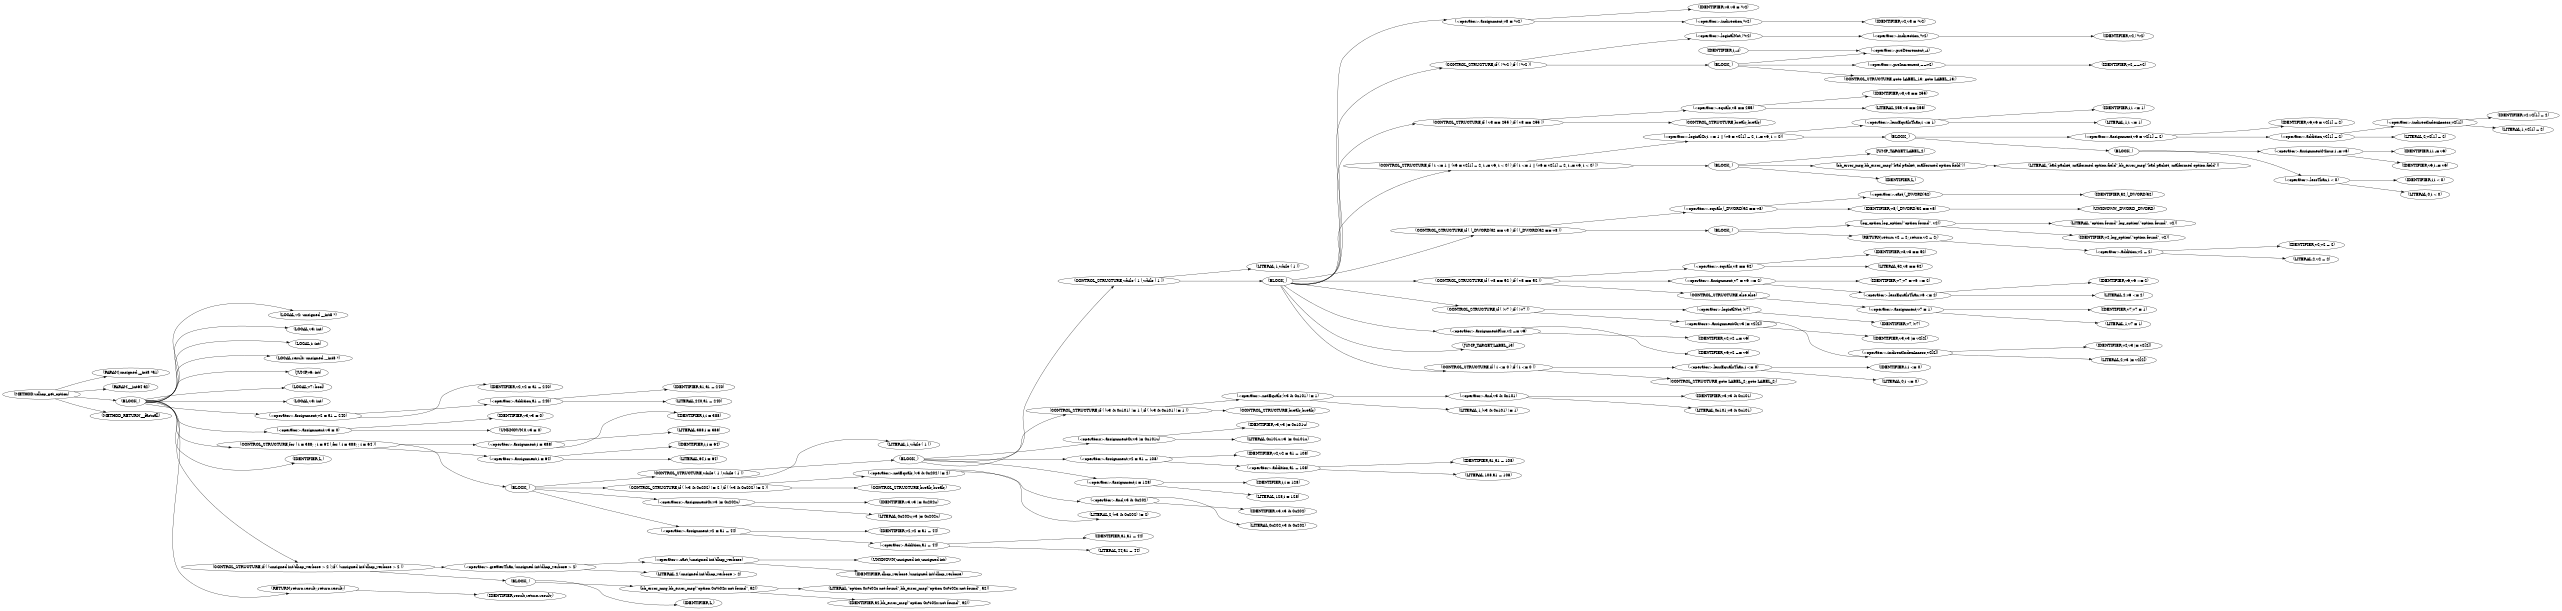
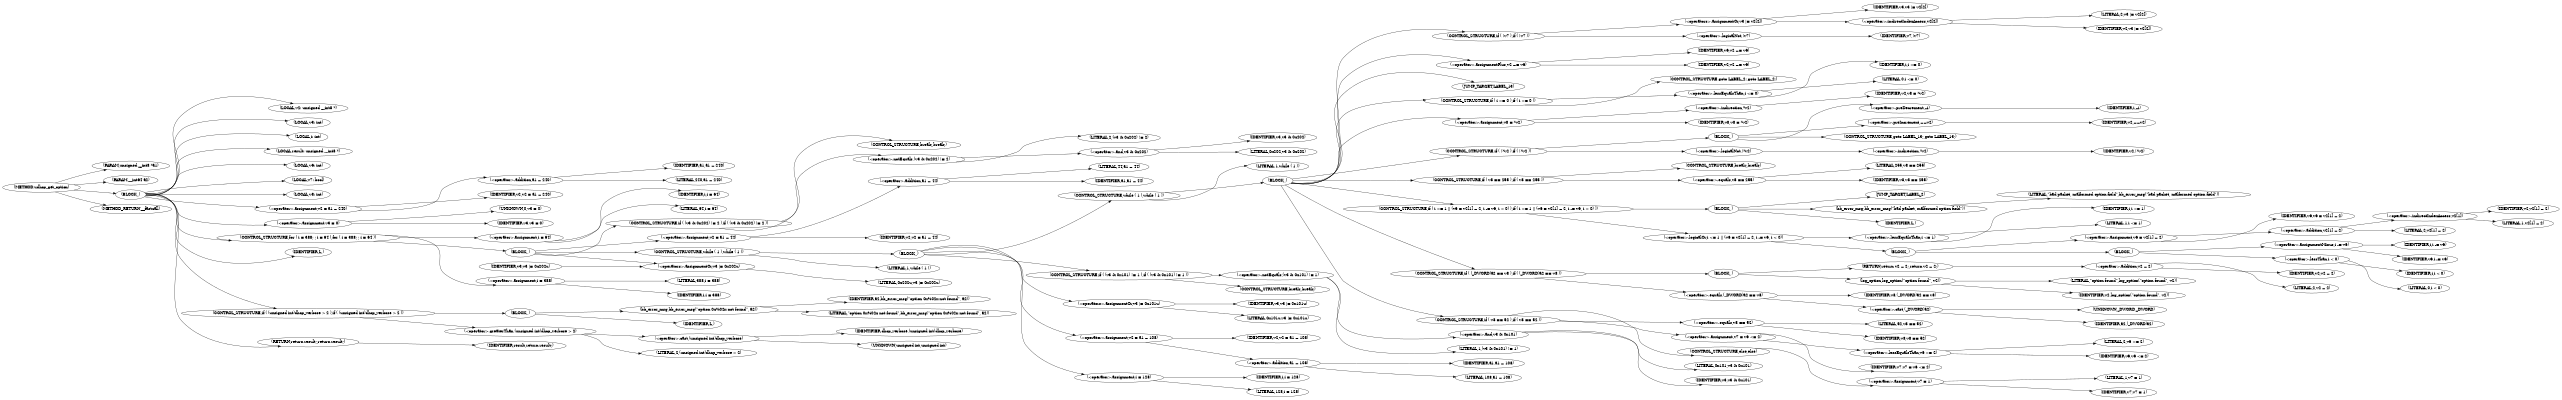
(1802, 51) -> (2019, 108)
(2014, 209) -> (2010, 310)
(308, 373) -> (308, 166)
(810, 502) -> (601, 267)
